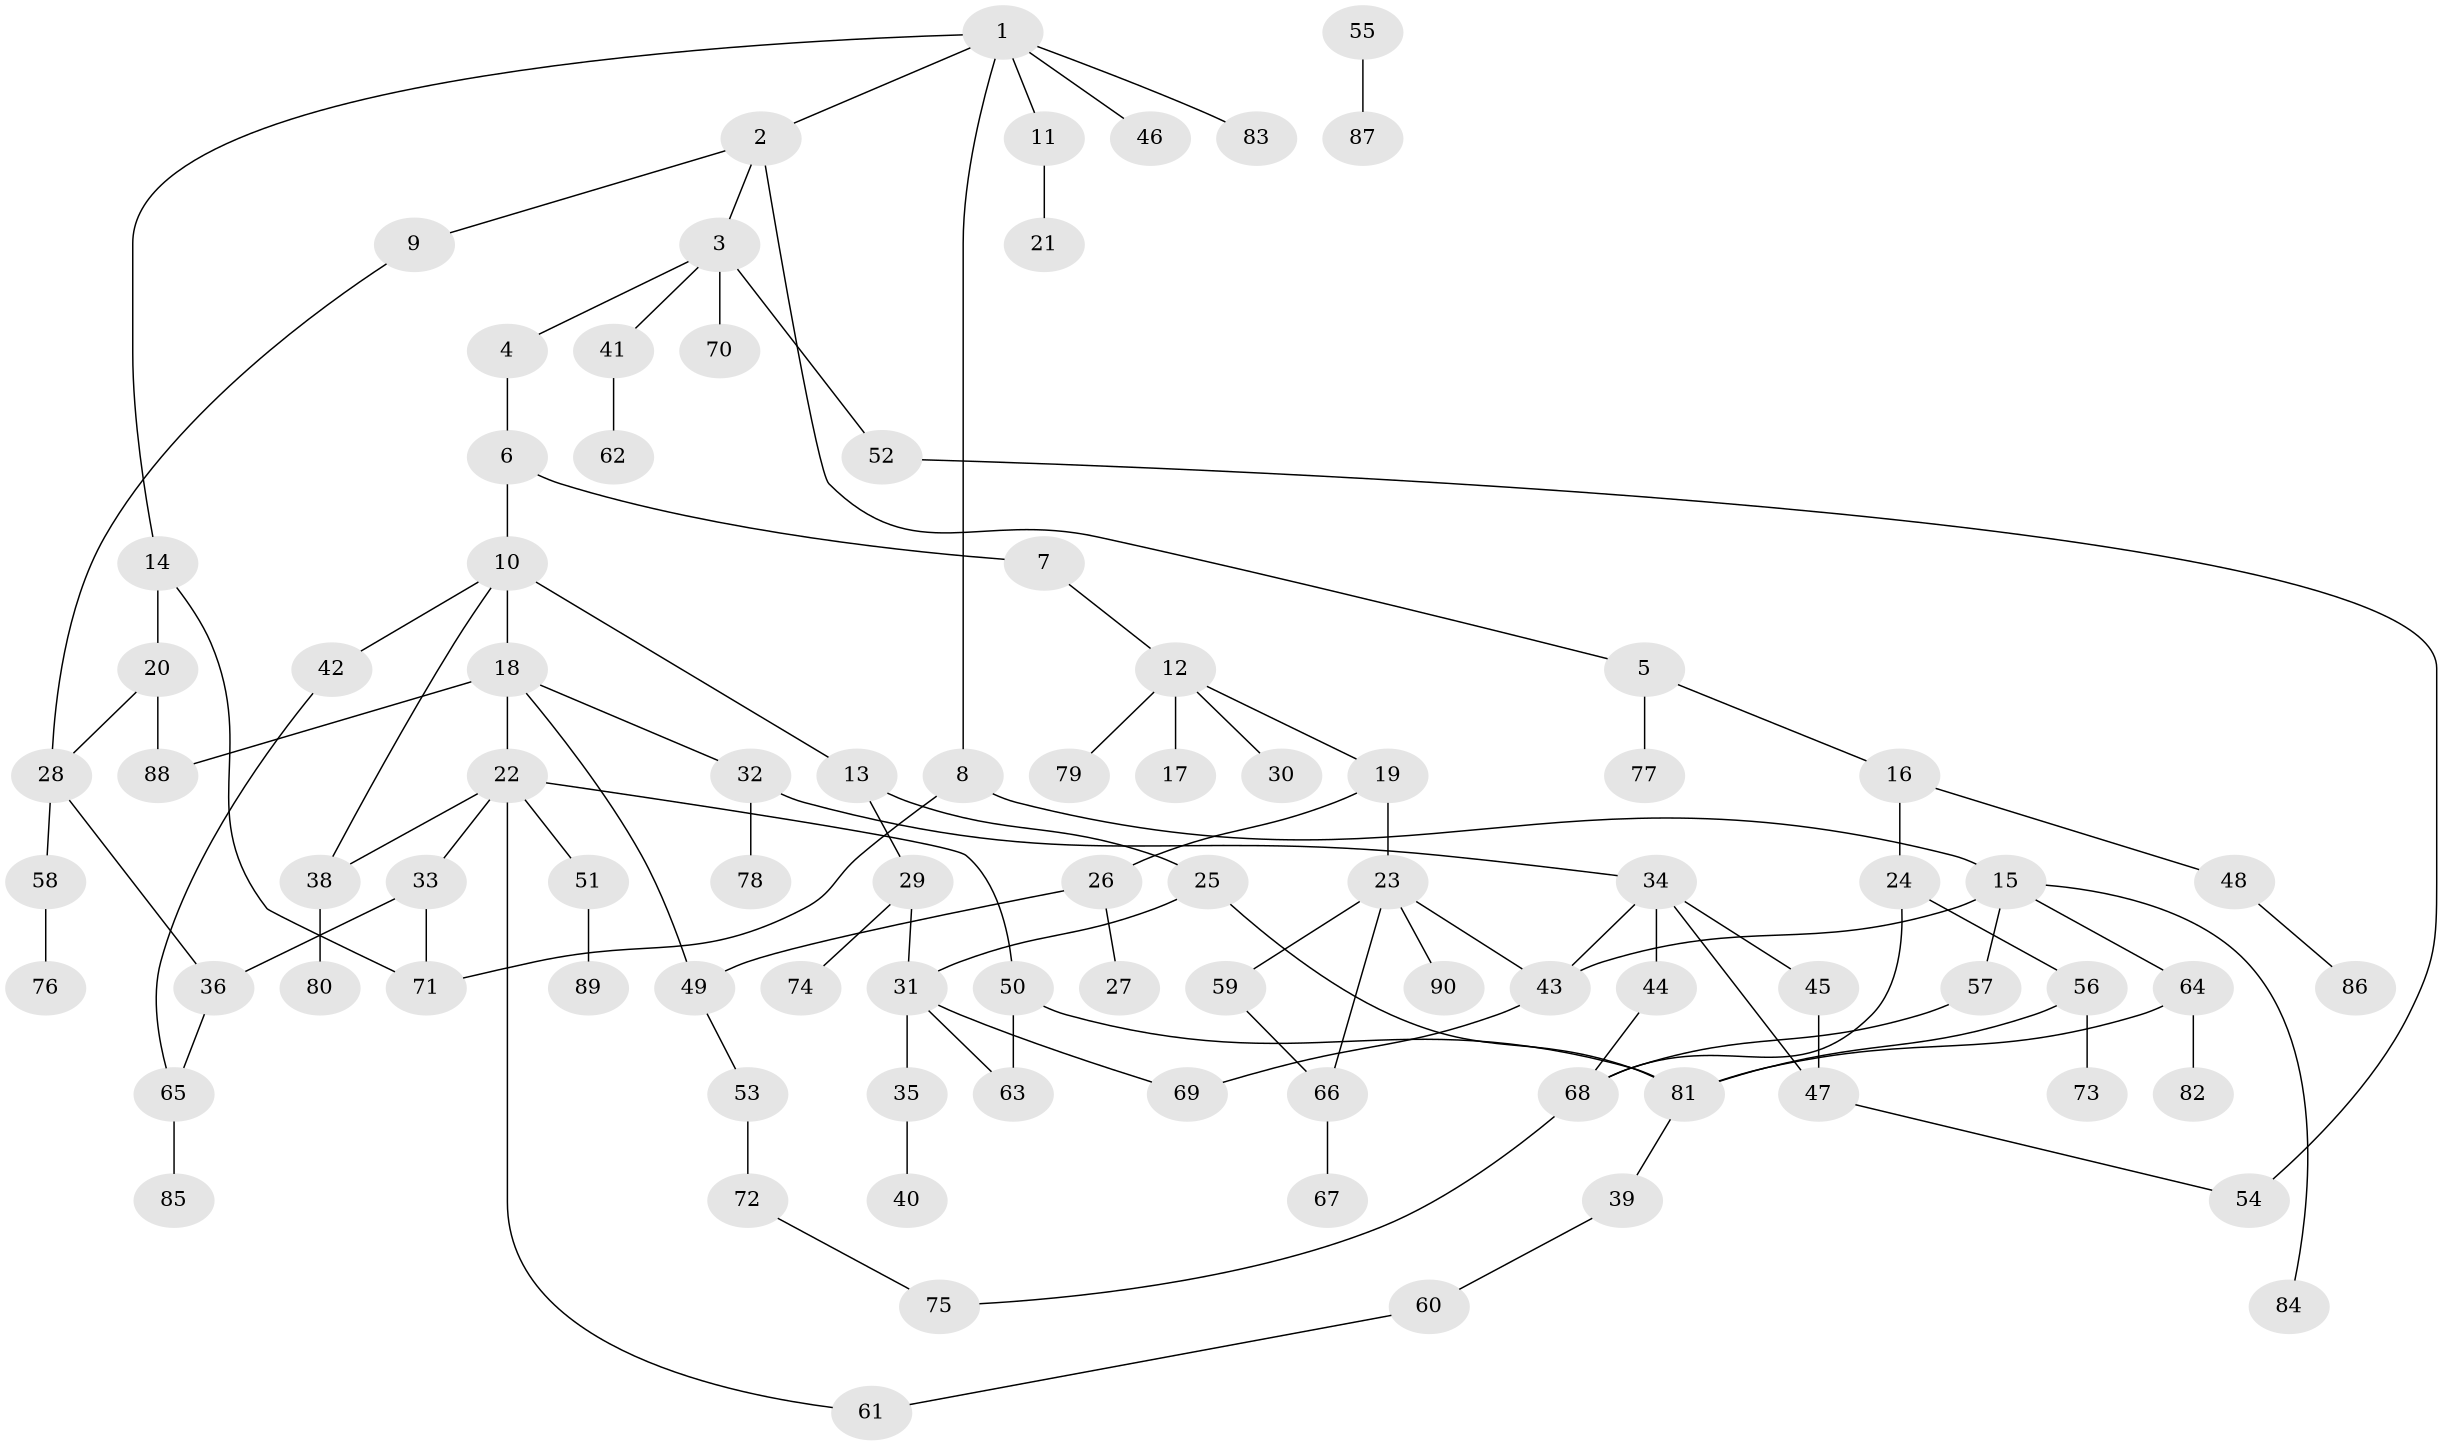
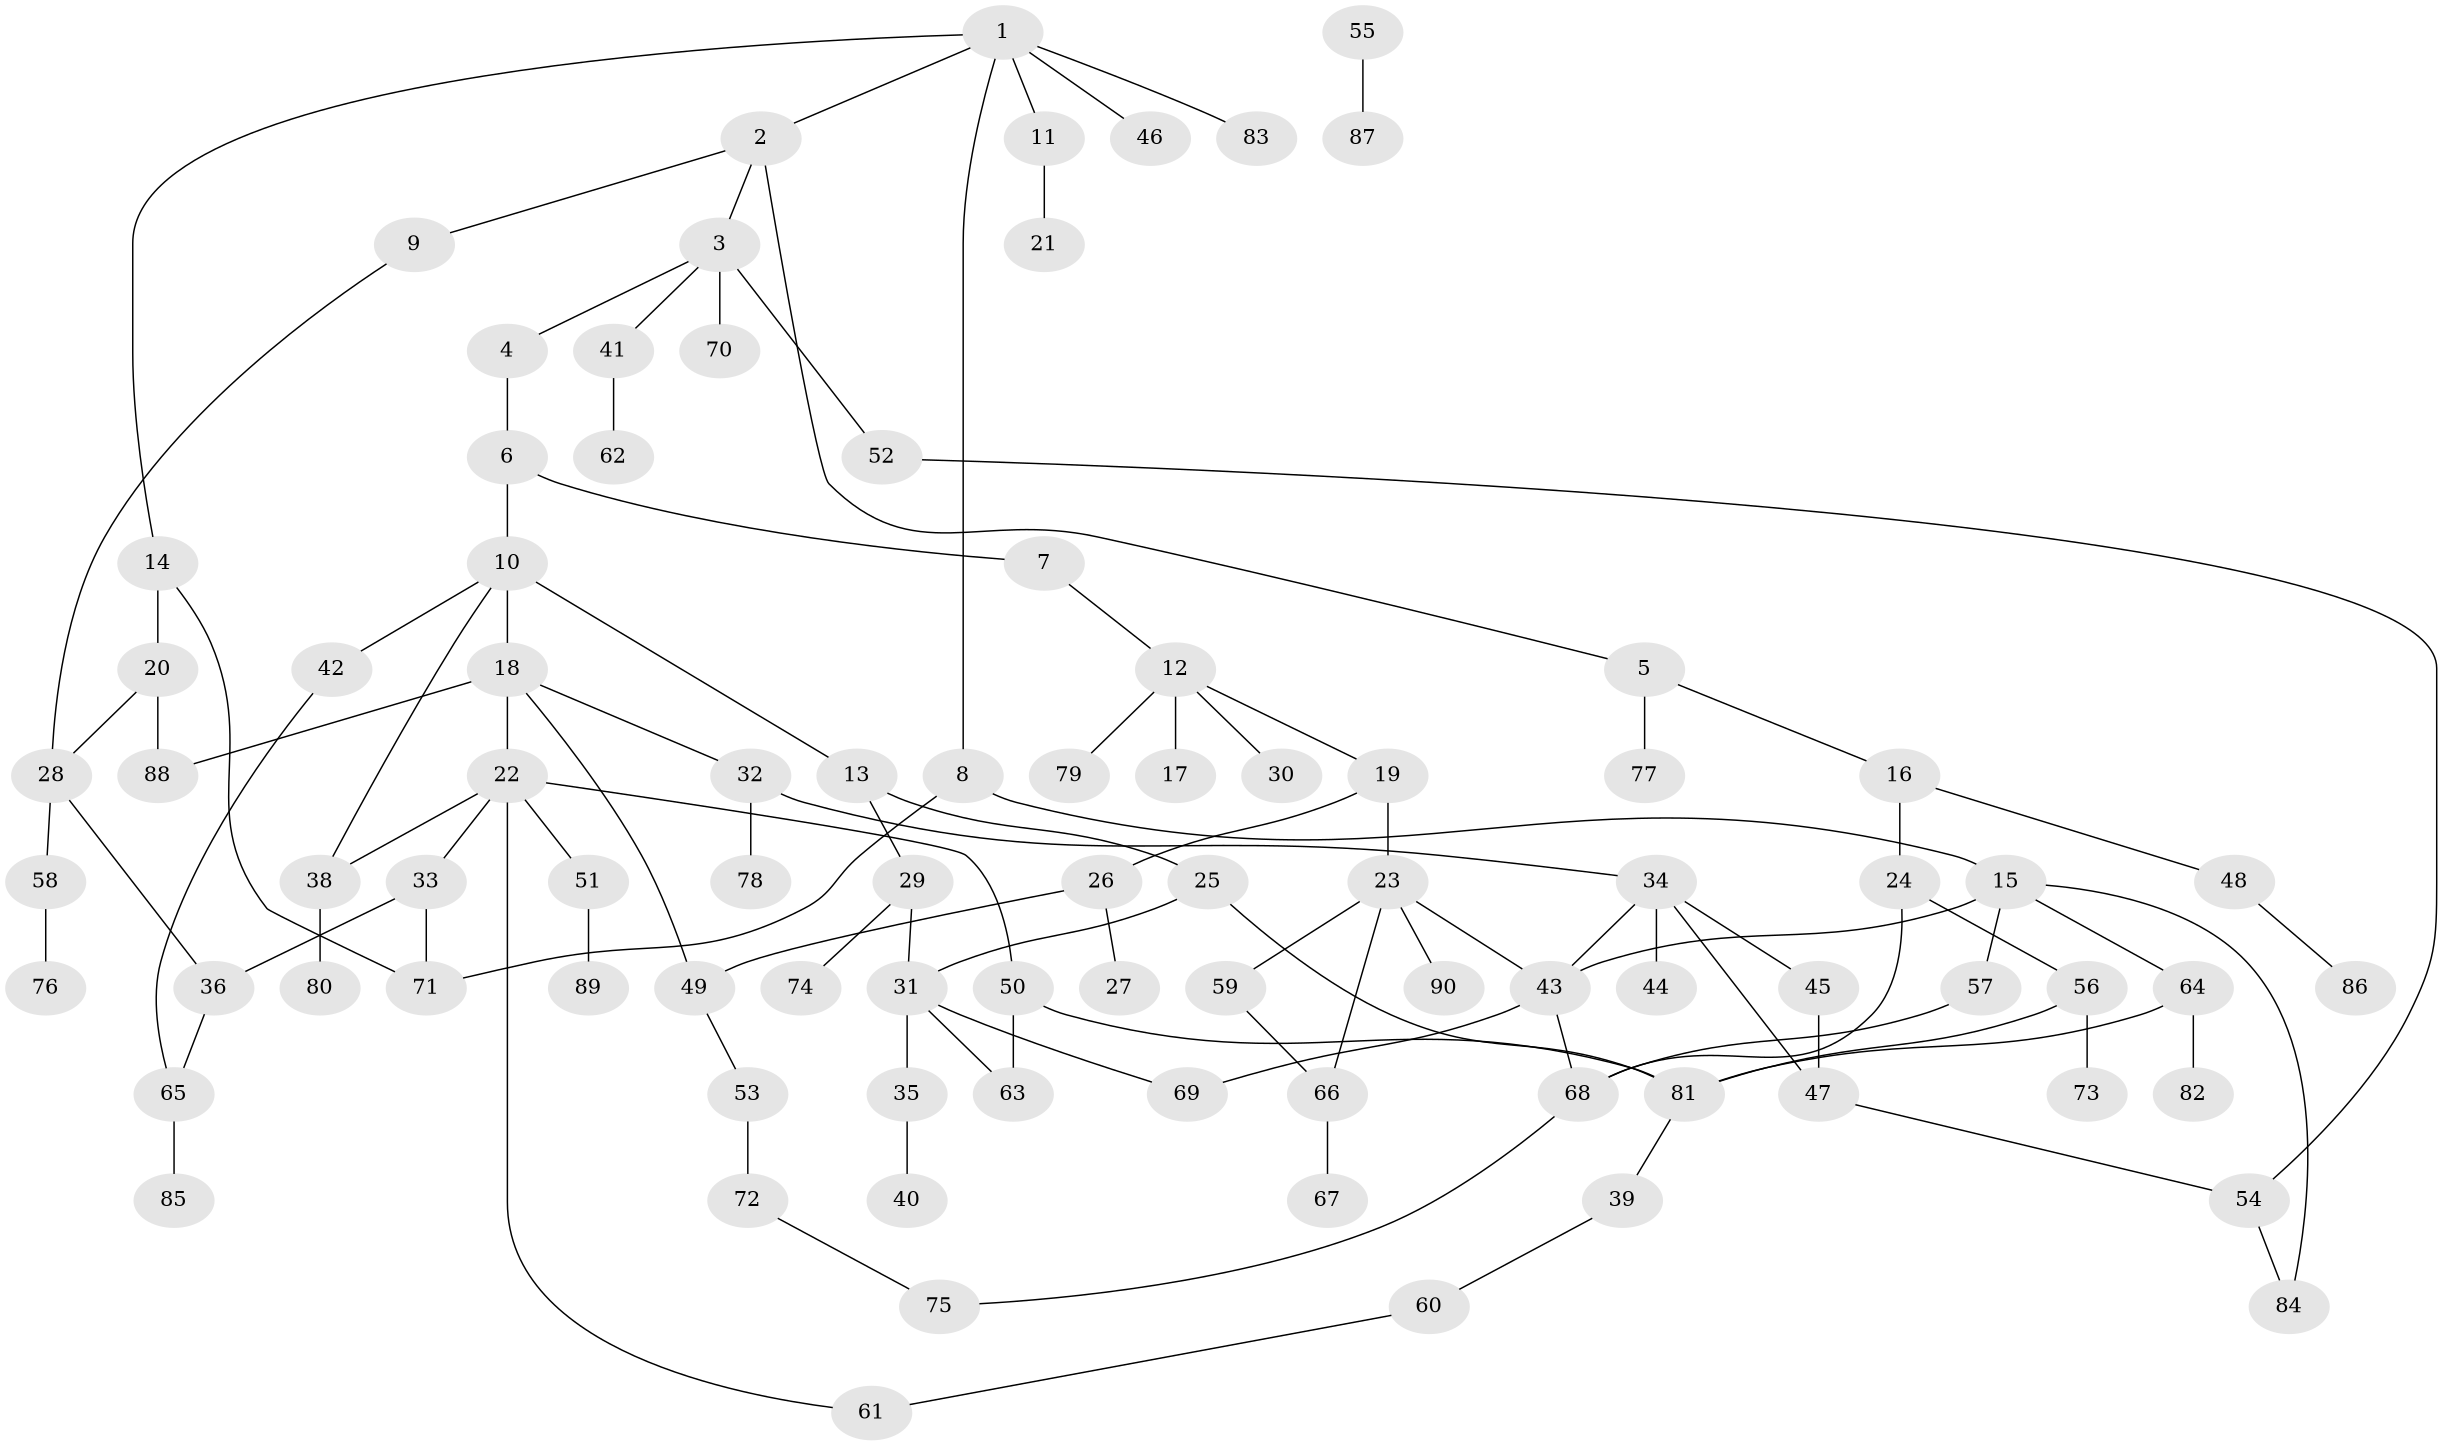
(1617, 1041) -> (1564, 1041)
none -> (2269, 1253)
